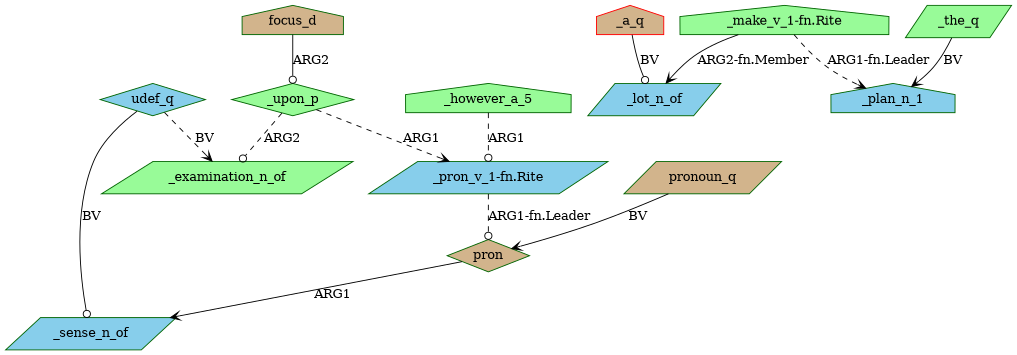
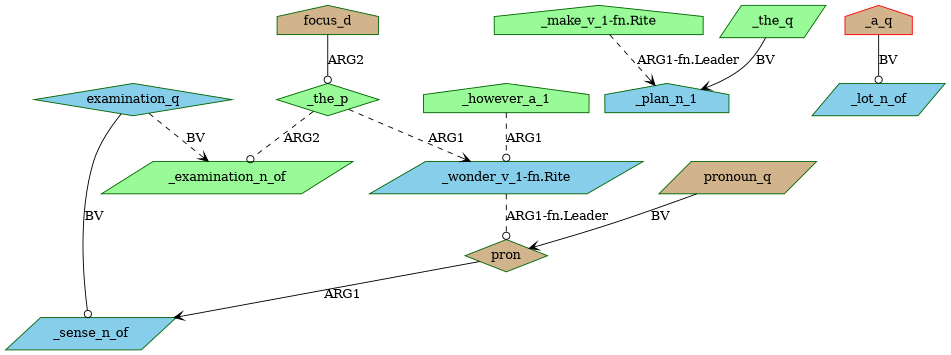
(702, 51) -> none
(153, 100) -> (133, 100)
(293, 100) -> (328, 100)
(488, 100) -> (506, 100)
(488, 178) -> (506, 178)
